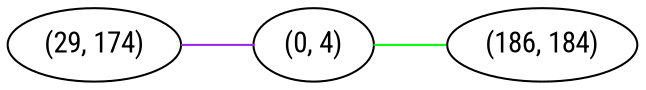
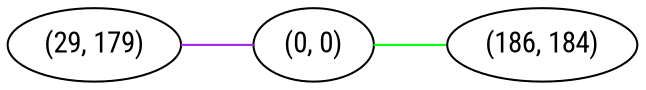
(94, 45) -> (94, 45)
(314, 45) -> (314, 45)
